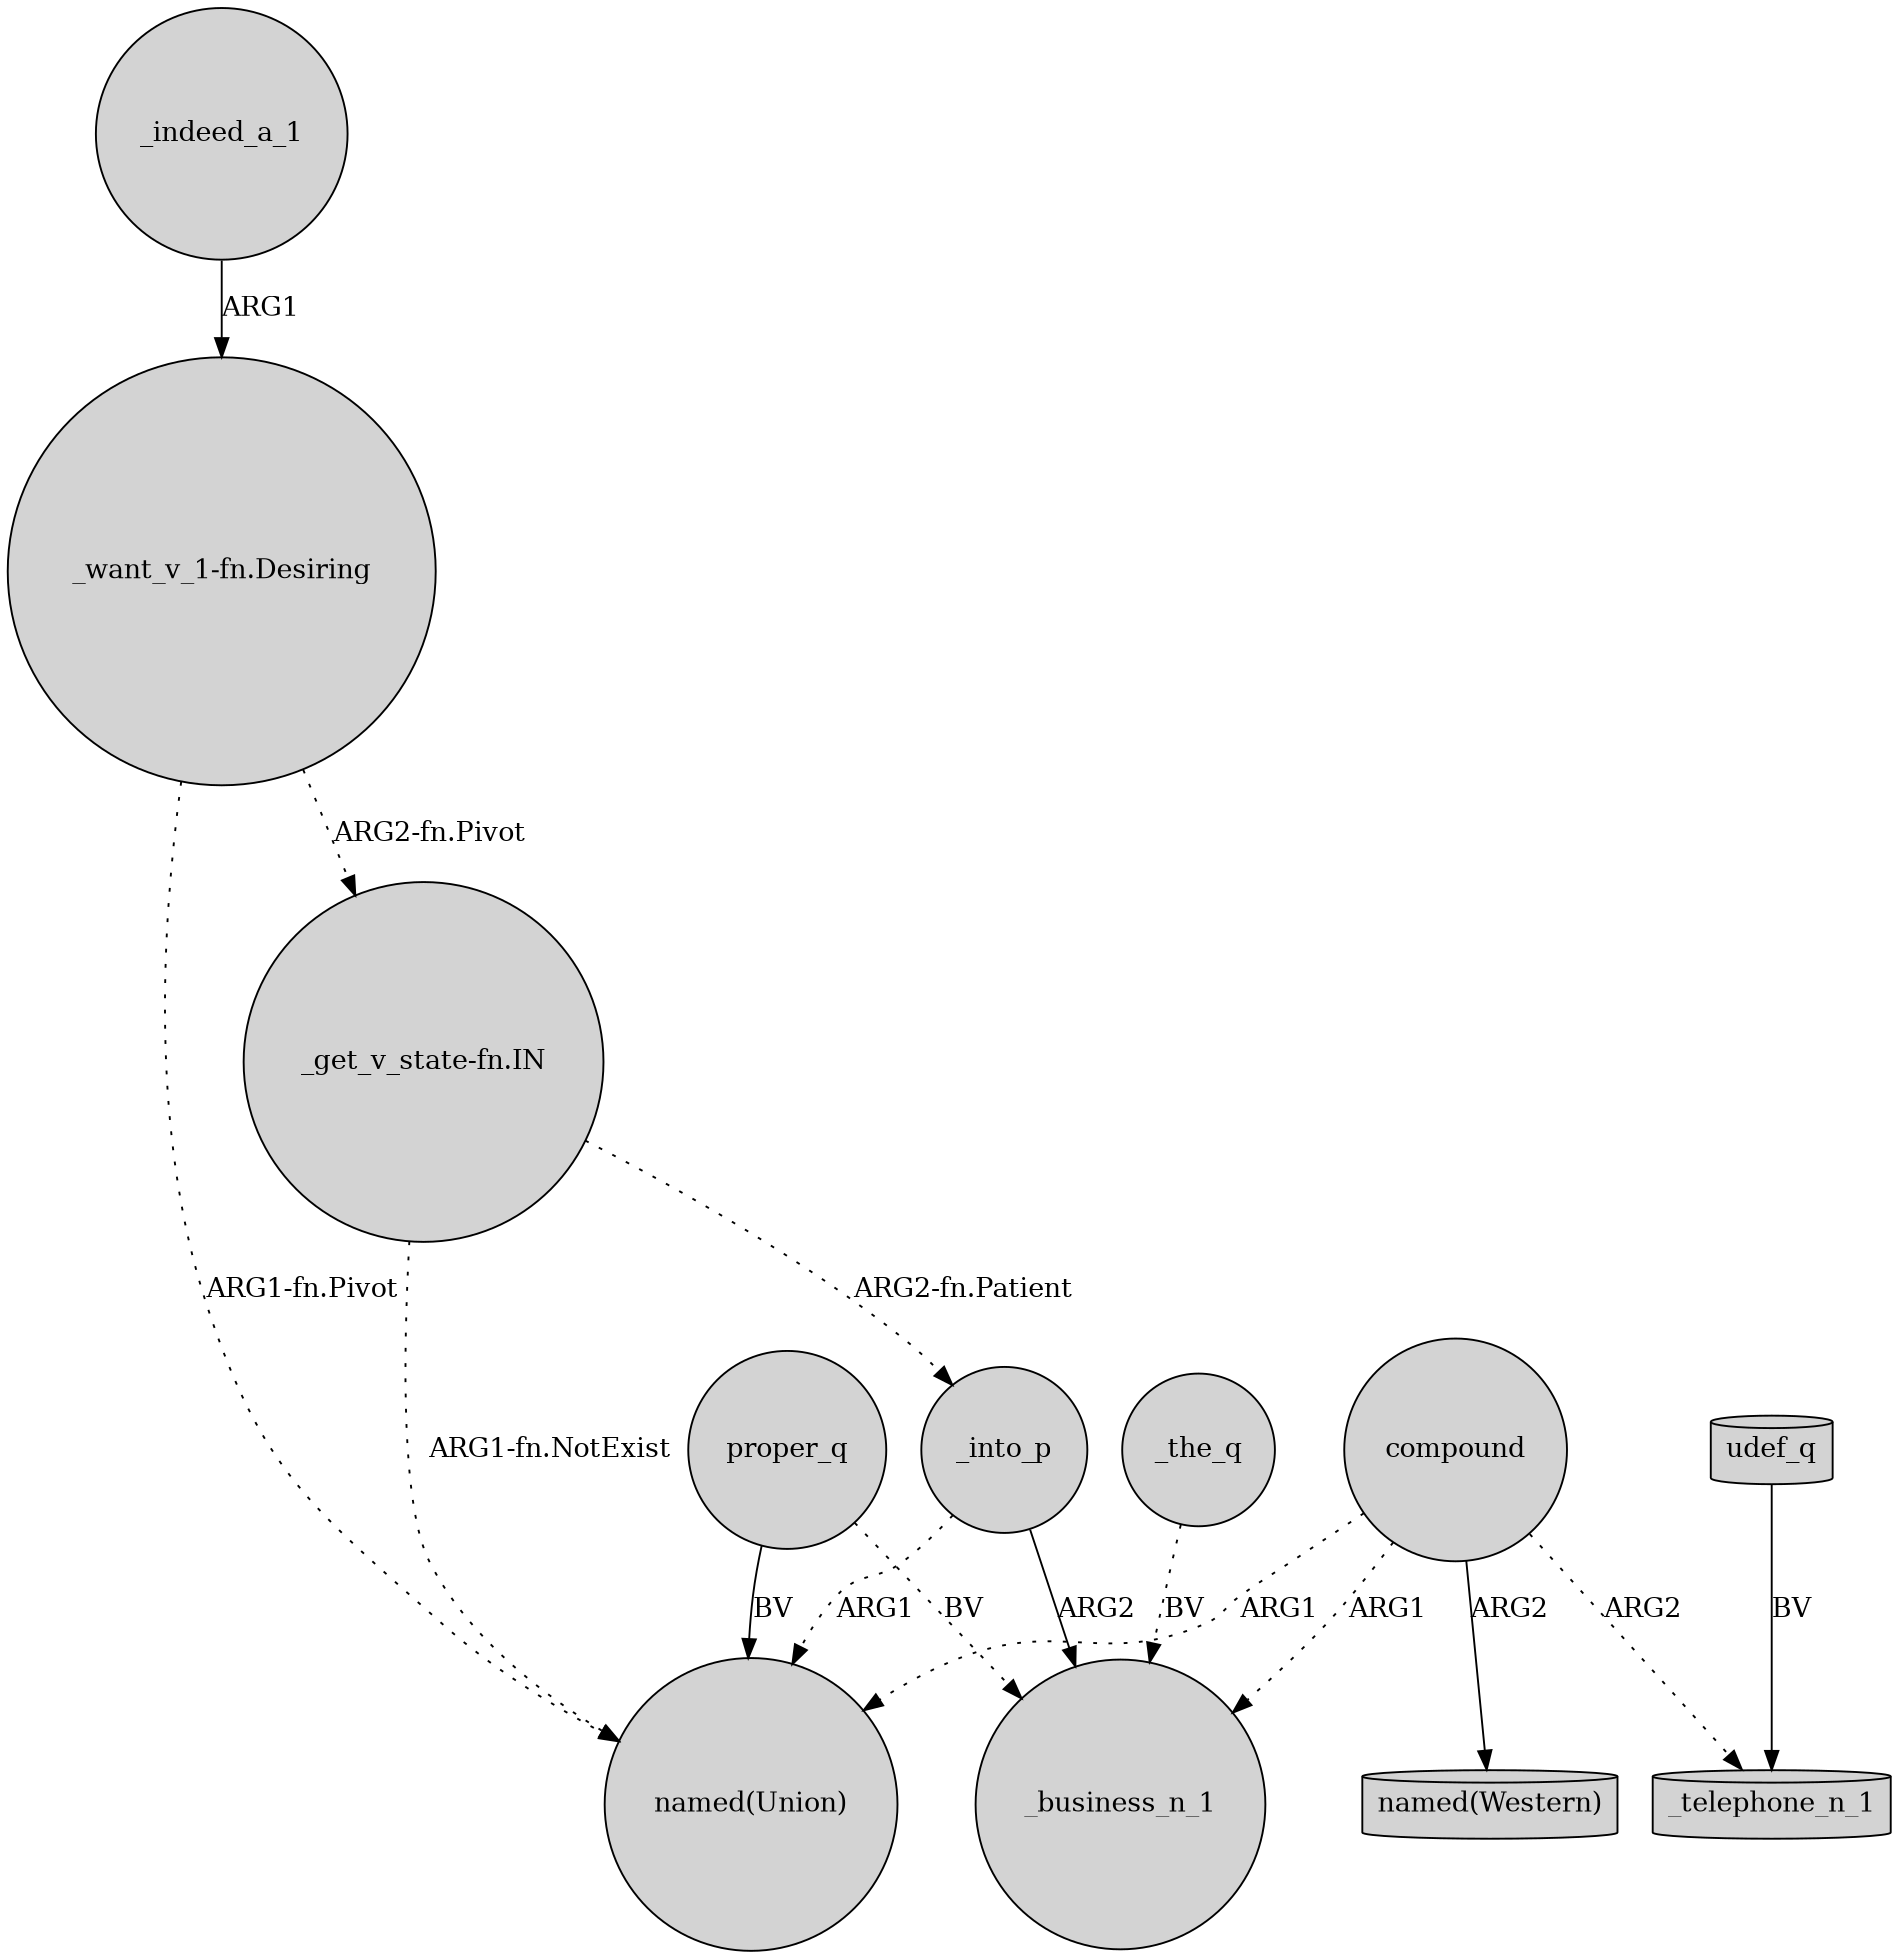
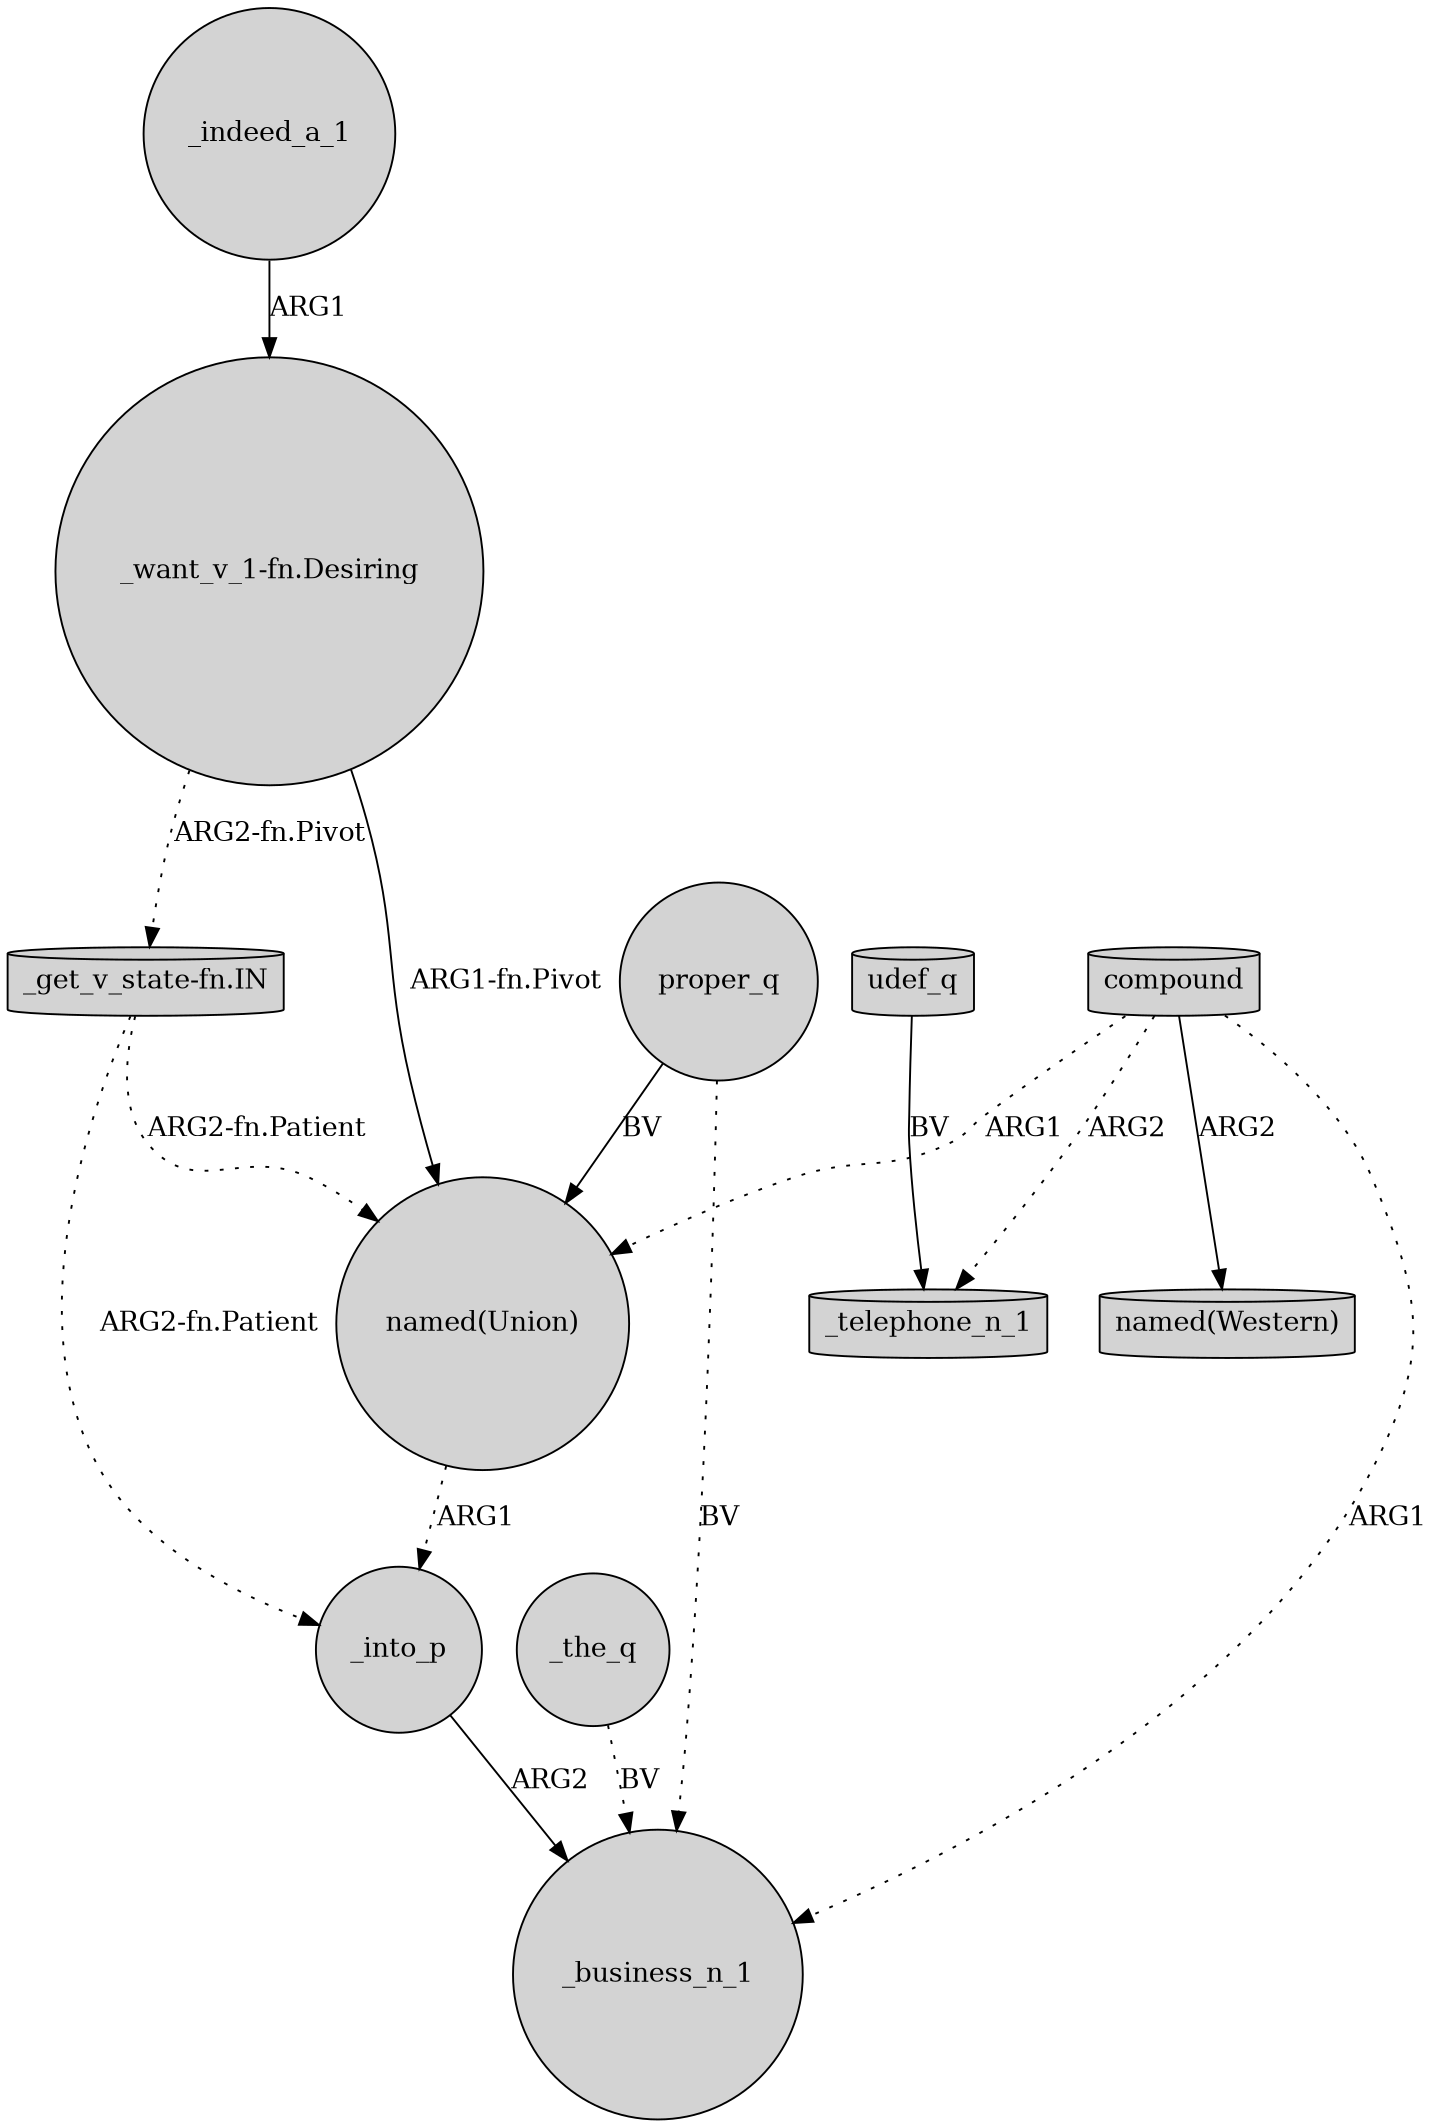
(424, 1062) -> (146, 981)
(218, 1337) -> (392, 968)
(550, 1450) -> (257, 1129)
(1456, 1450) -> (1174, 981)
(871, 1576) -> (435, 1508)
